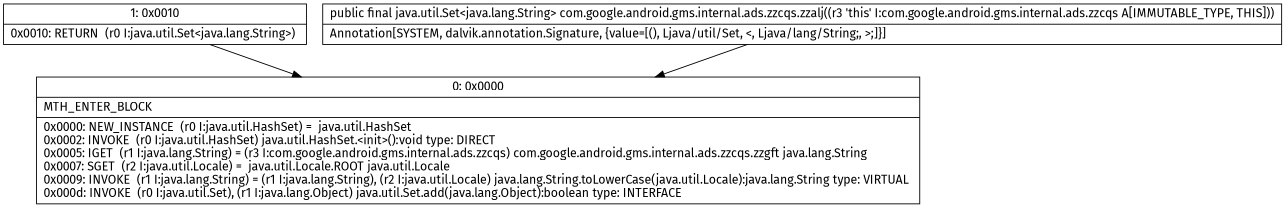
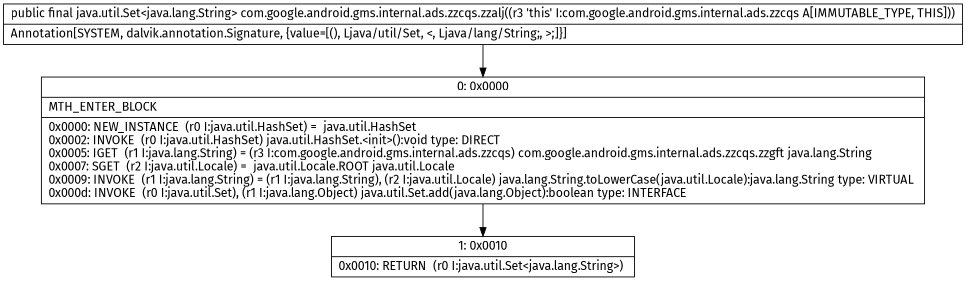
(251, 59) -> (483, 216)
